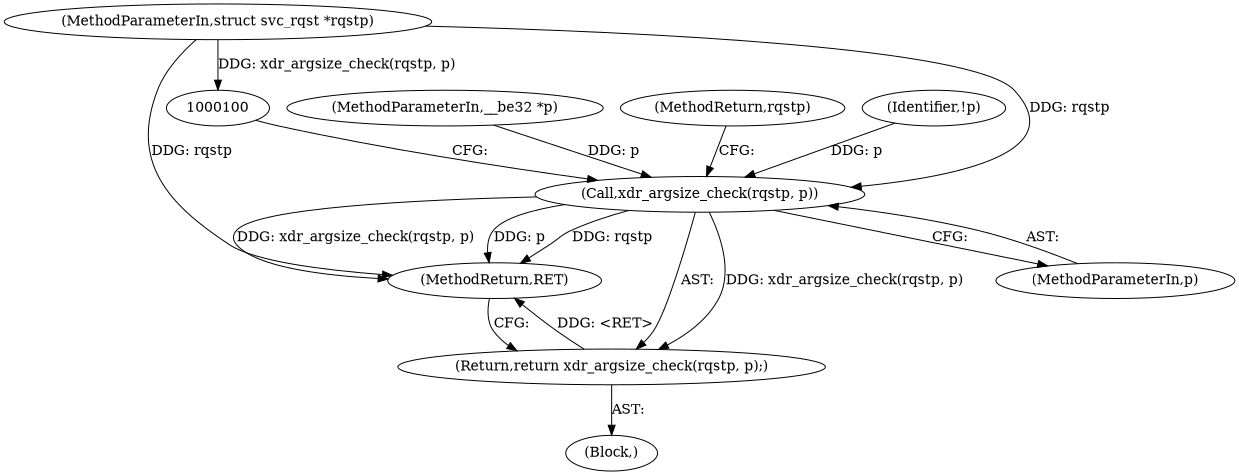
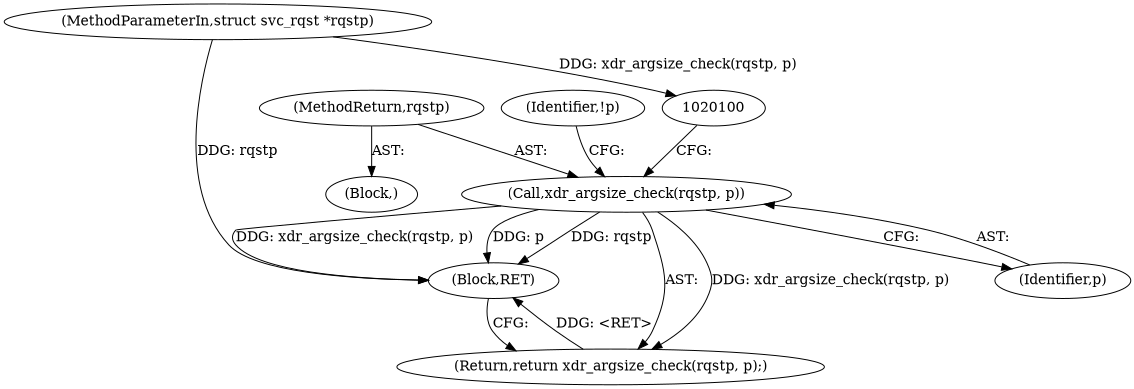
(835, 49) -> none
(218, 108) -> (714, 108)
(445, 108) -> none
(739, 151) -> (533, 151)
(857, 151) -> (609, 151)
(495, 281) -> (494, 281)
(1115, 281) -> (1063, 281)
(612, 405) -> (372, 146)
